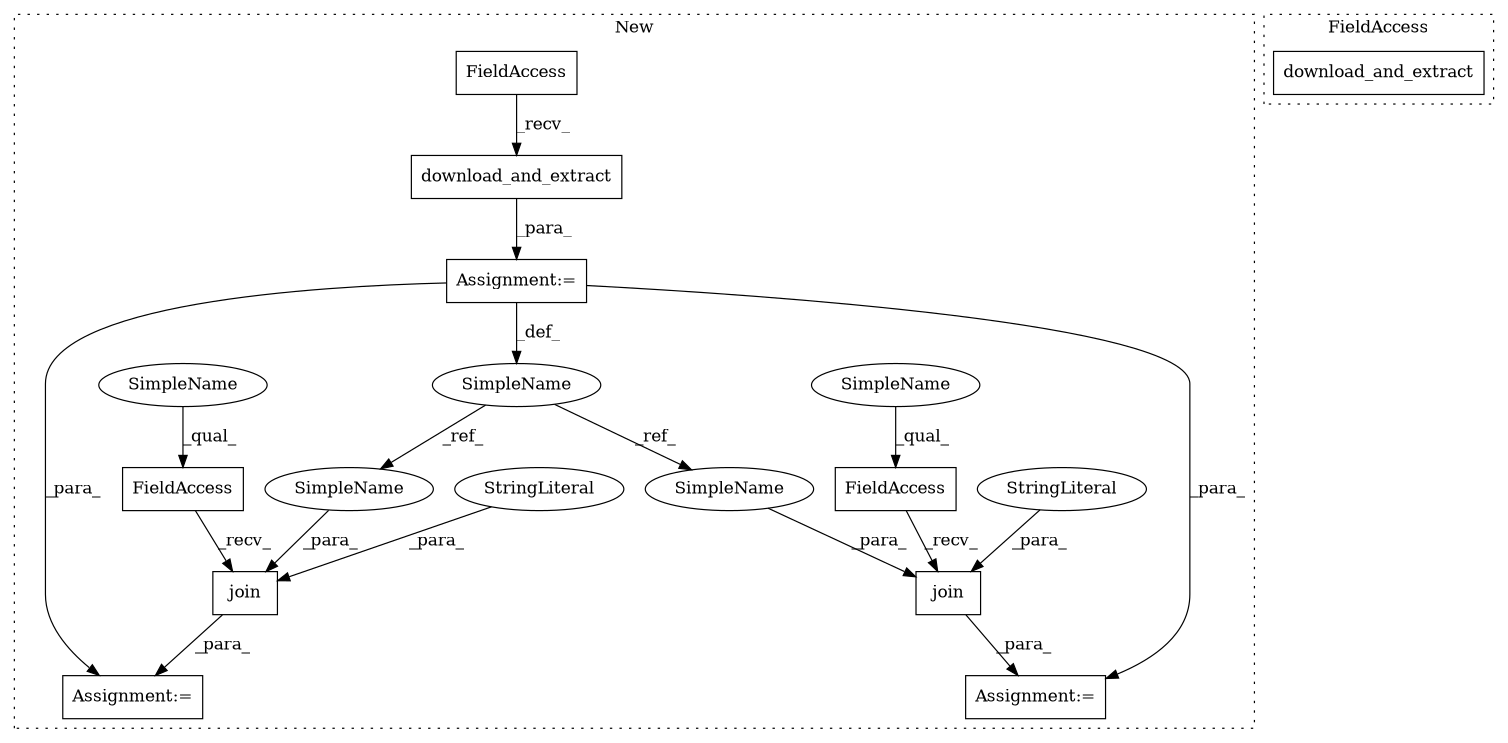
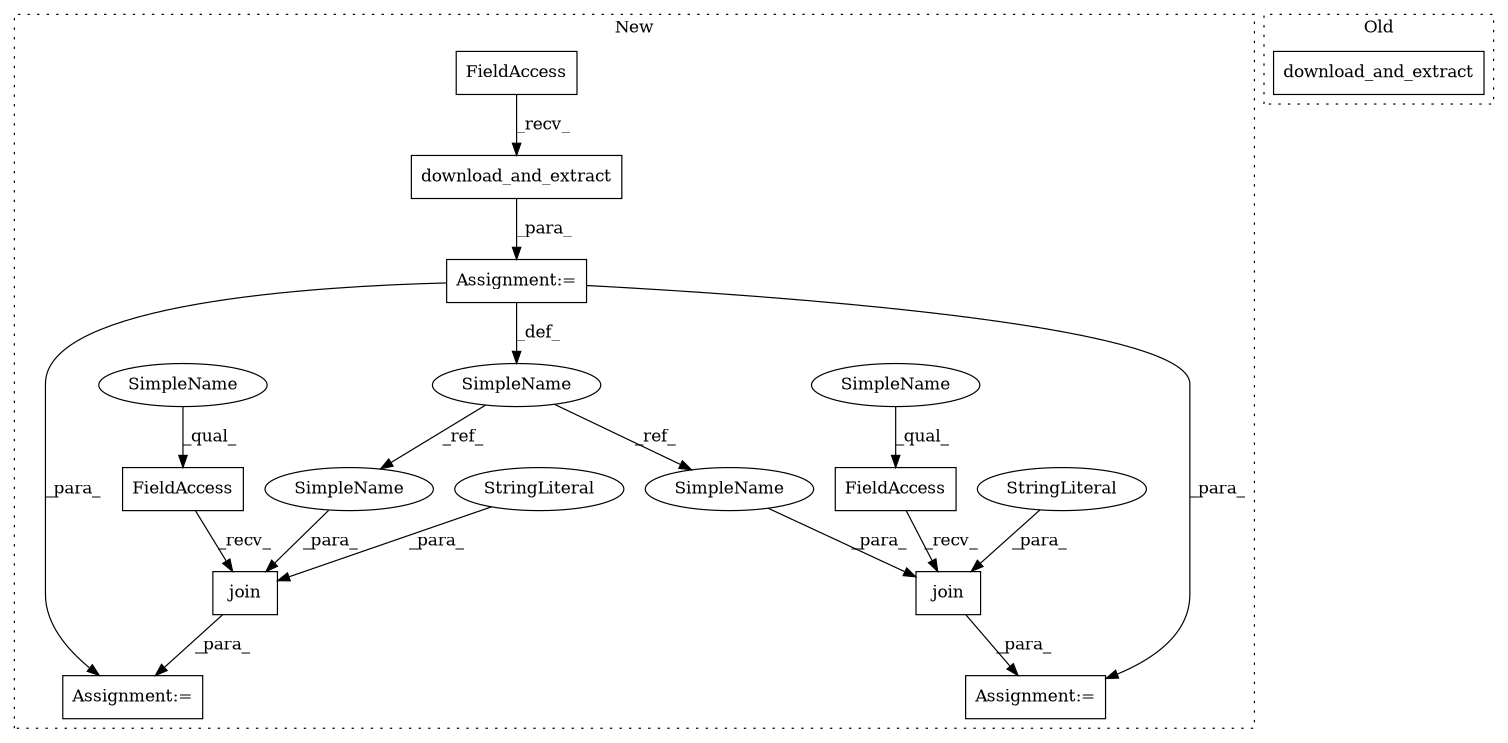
(1379, 28) -> (1379, 28)
